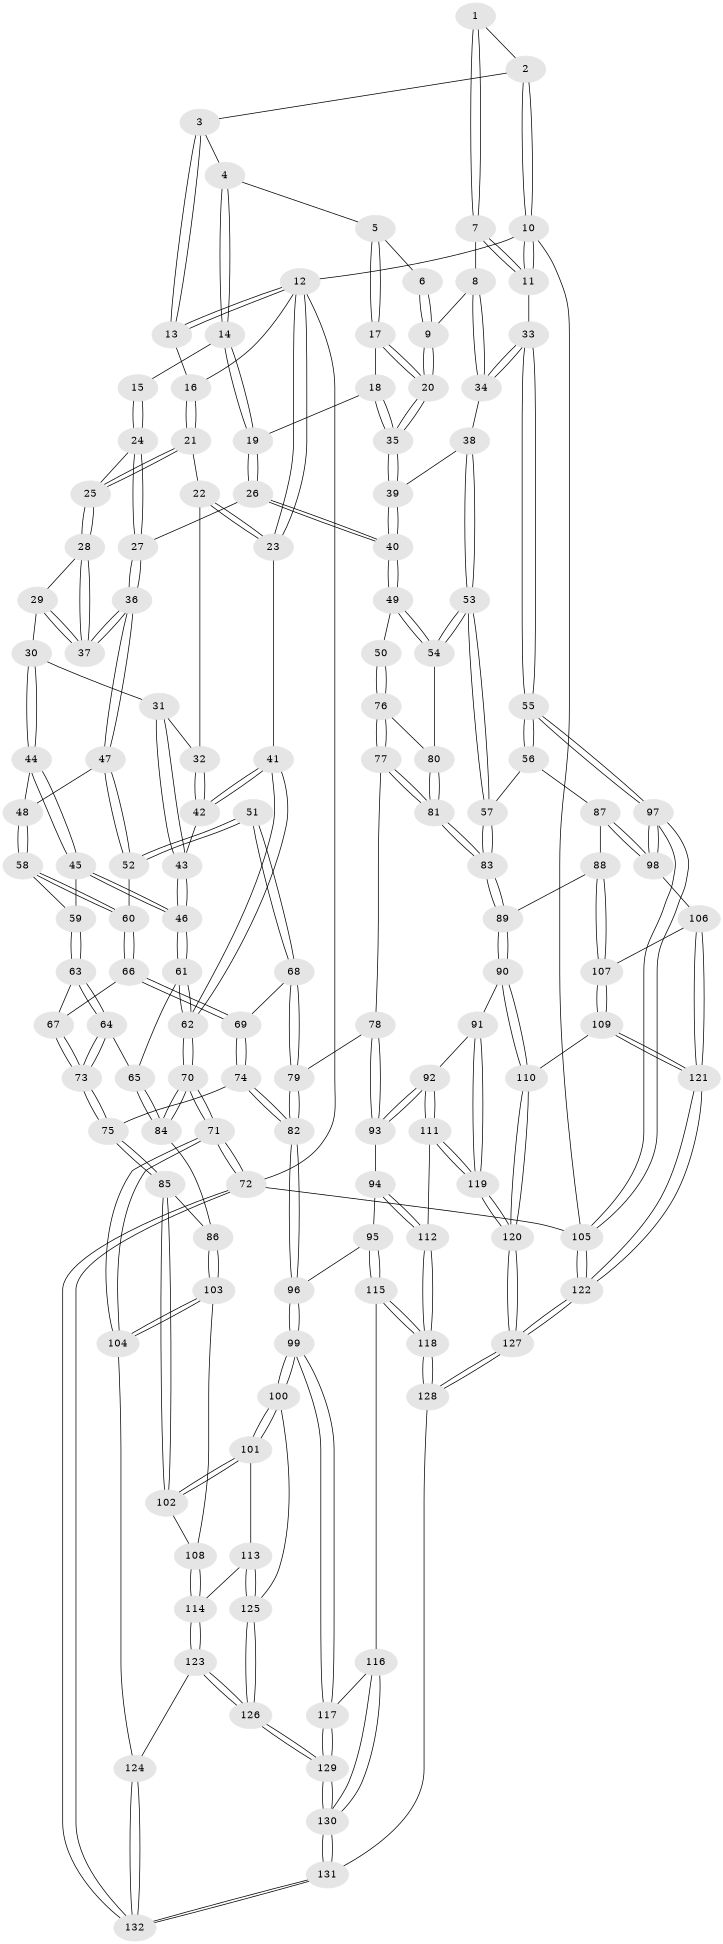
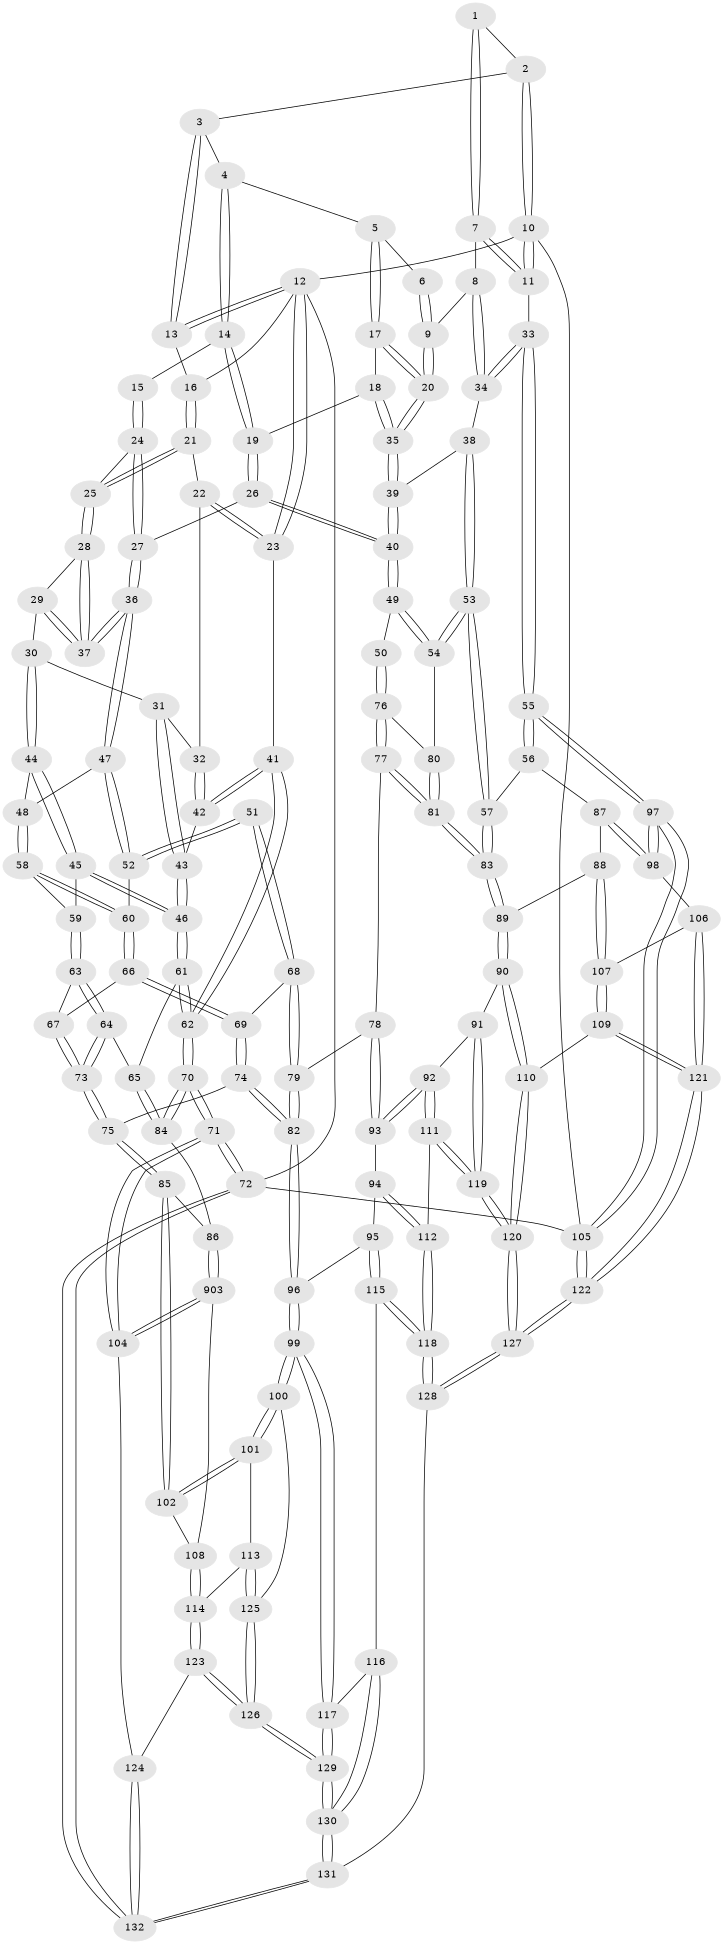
(214, 1291) -> (214, 1291)
